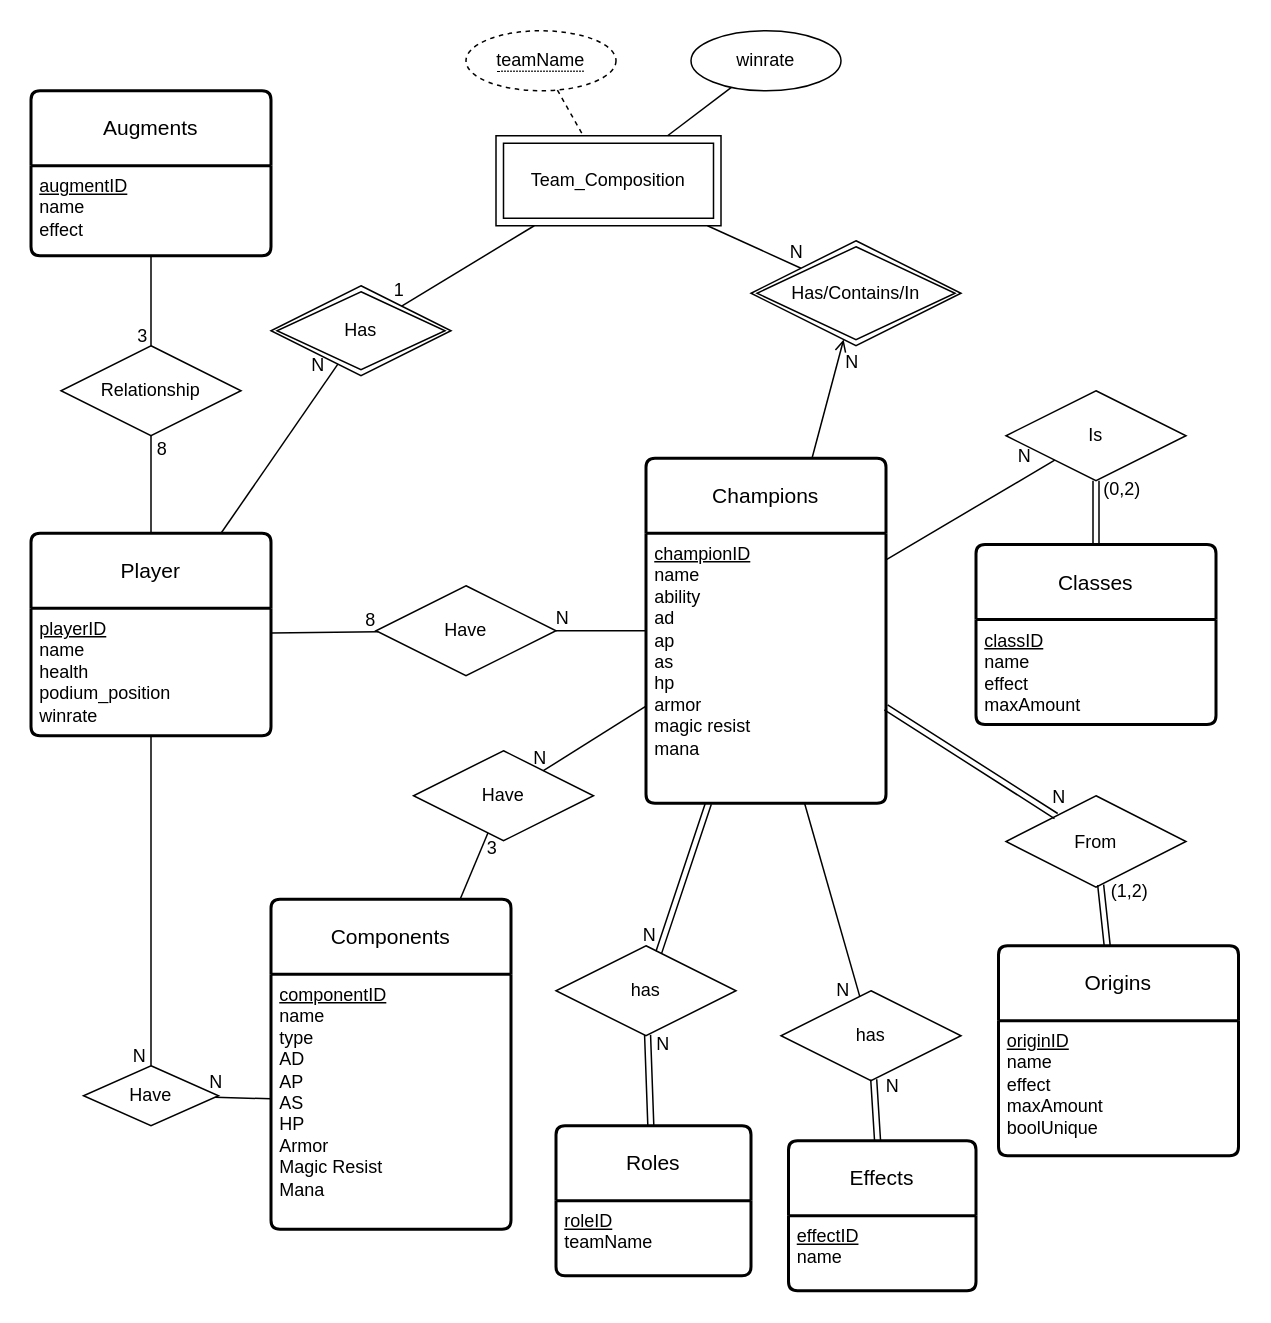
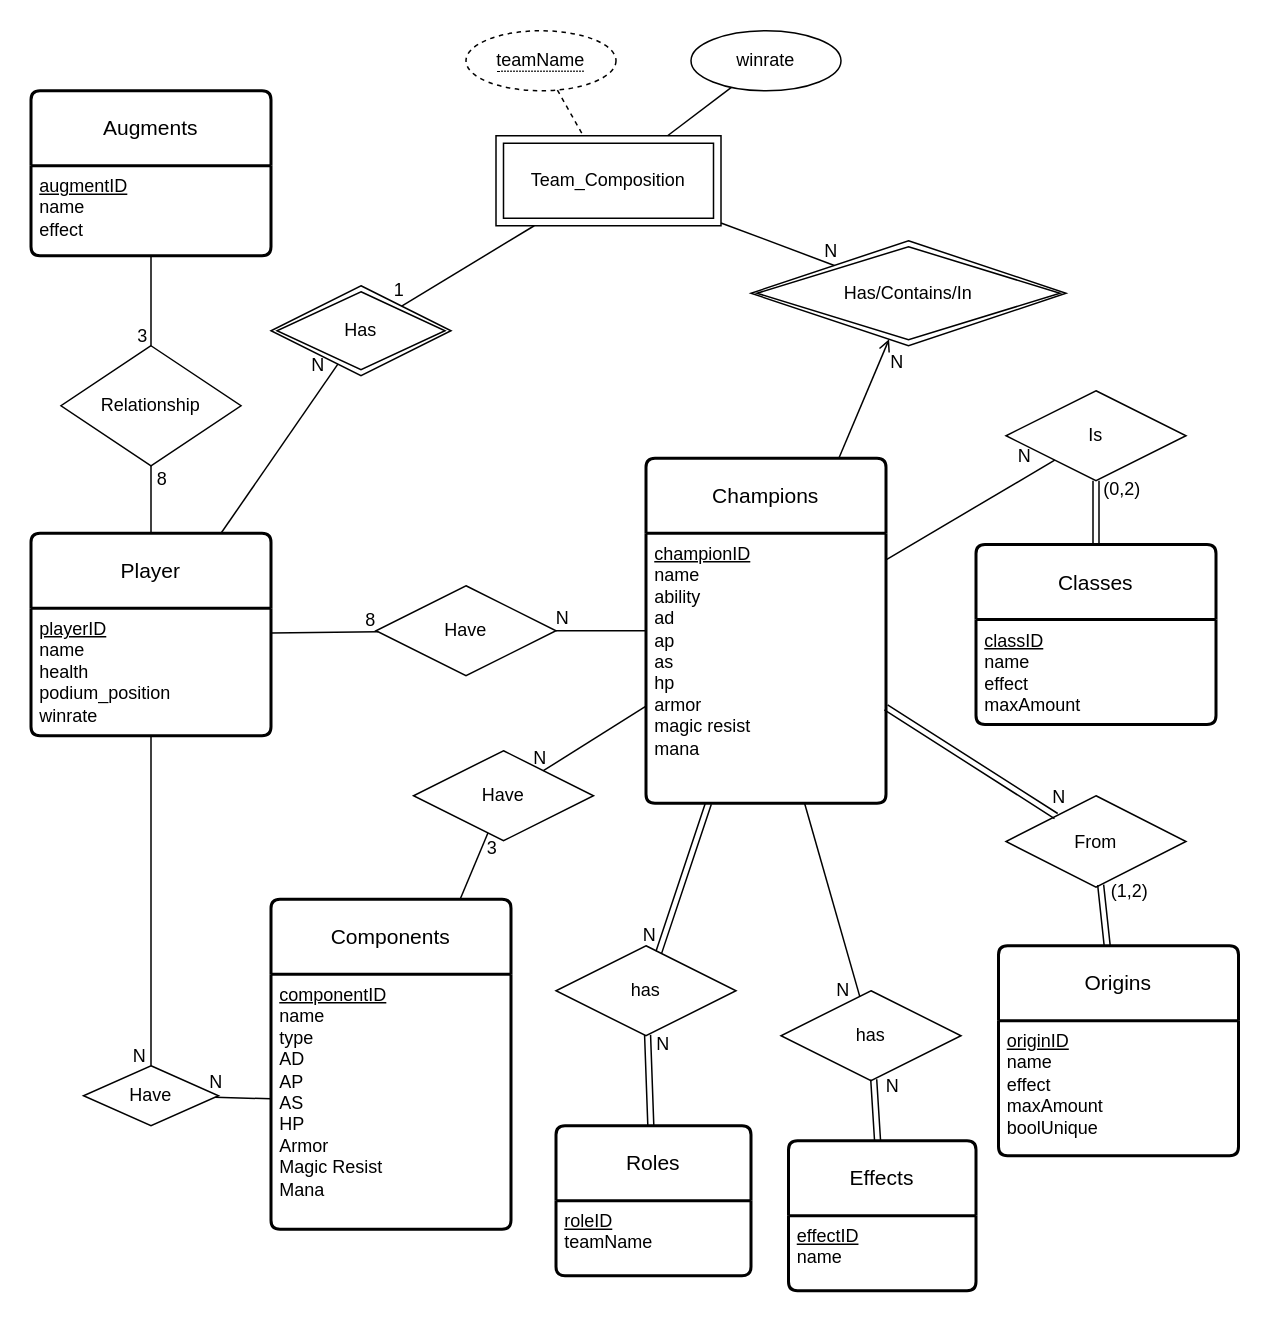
(856, 293) -> (908, 293)
(151, 391) -> (151, 406)
